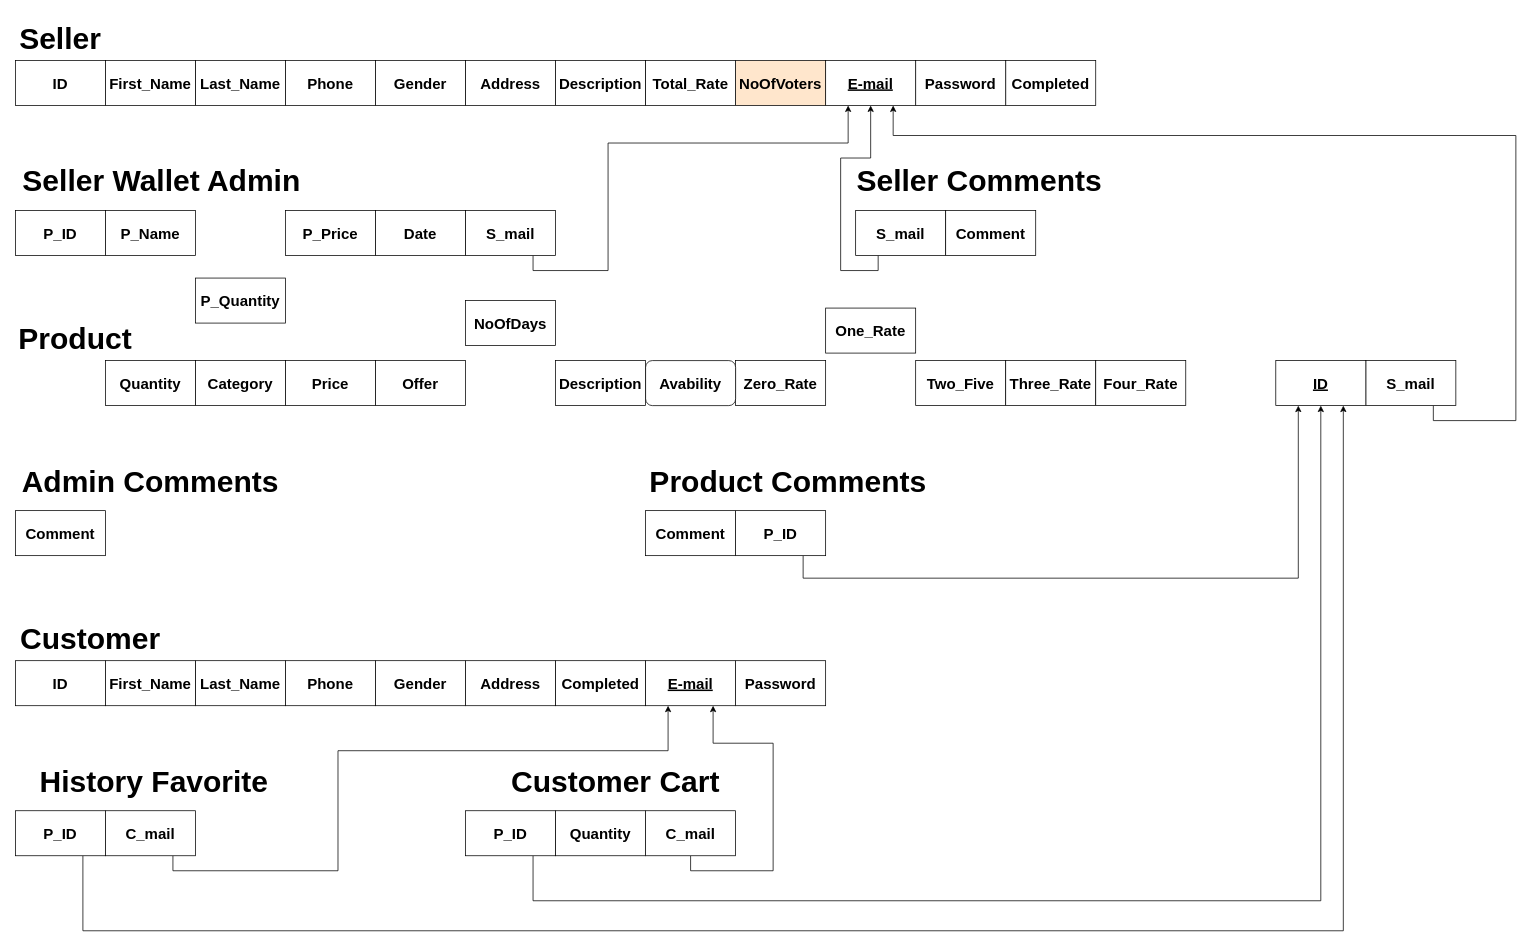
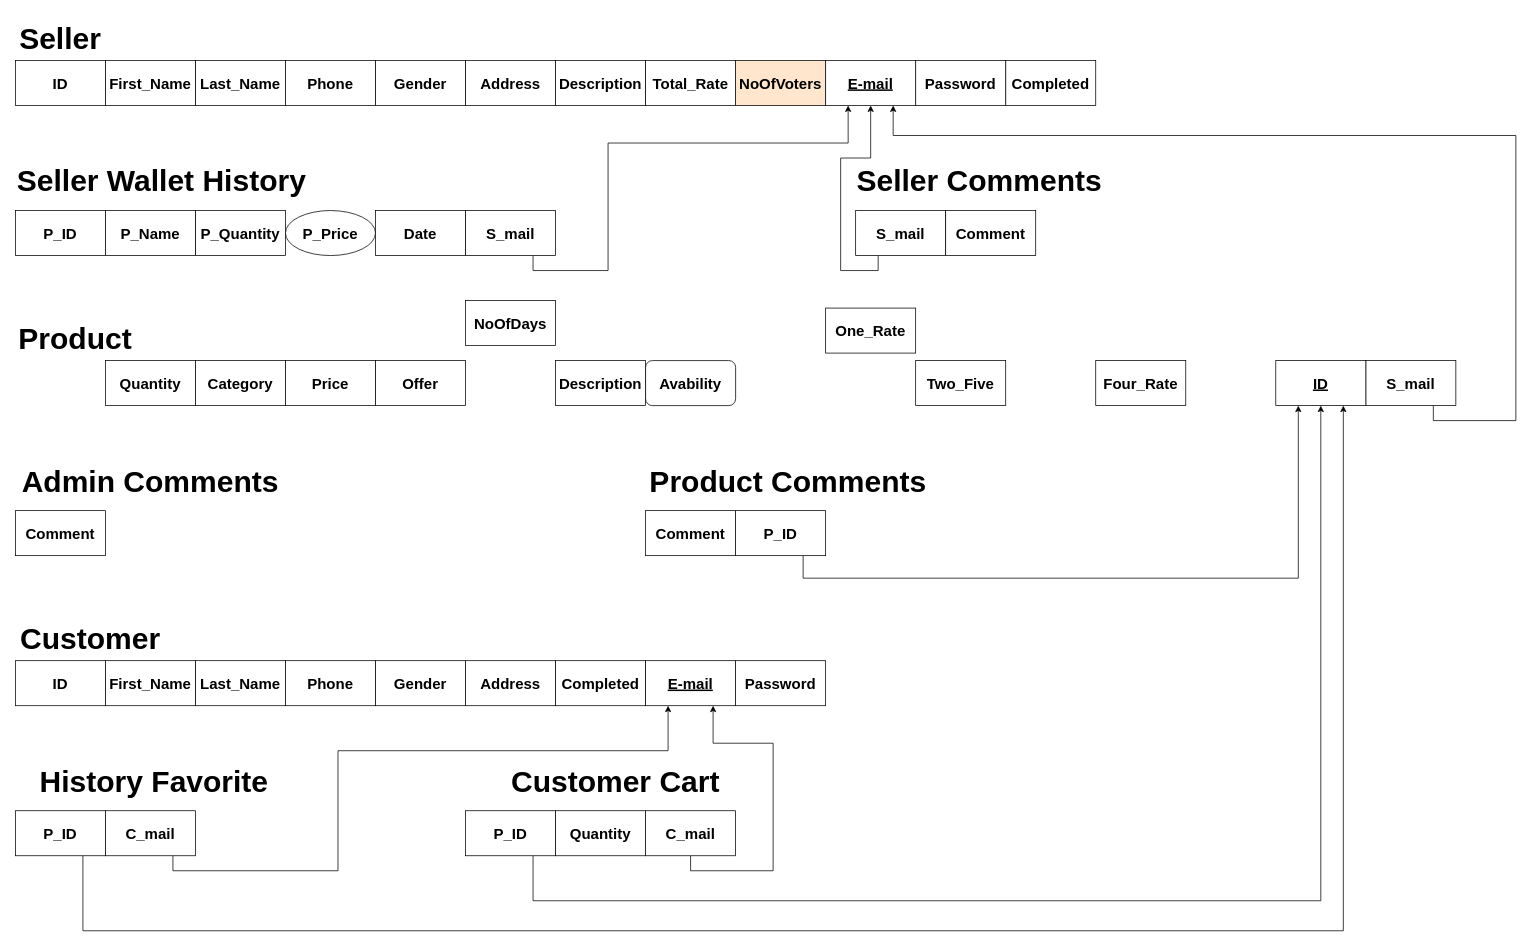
(162, 180) -> (162, 180)
(330, 233) -> (330, 233)
(240, 300) -> (240, 233)
(780, 383) -> none
(1050, 383) -> none
